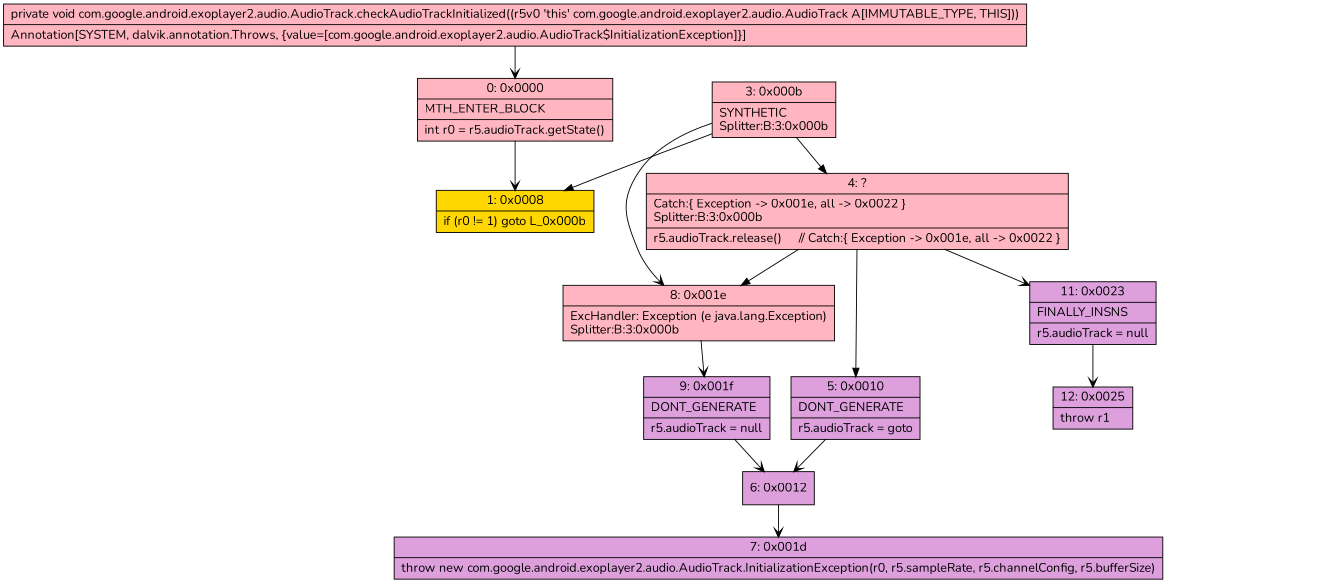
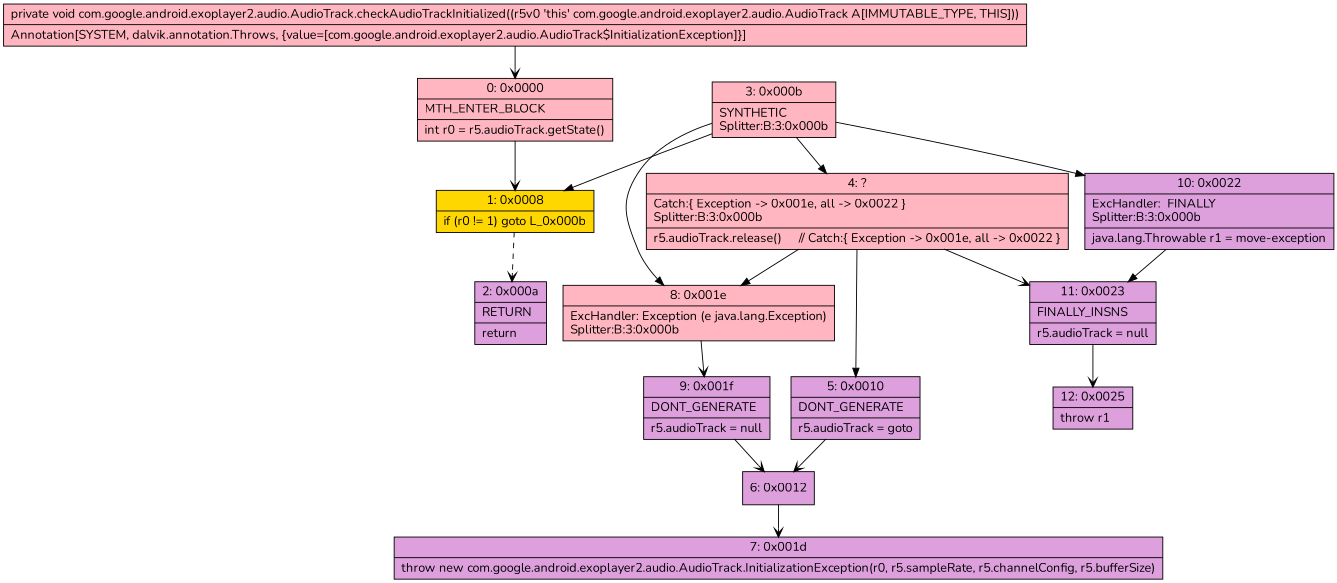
(632, 184) -> (632, 184)
none -> (1209, 211)
none -> (511, 313)
